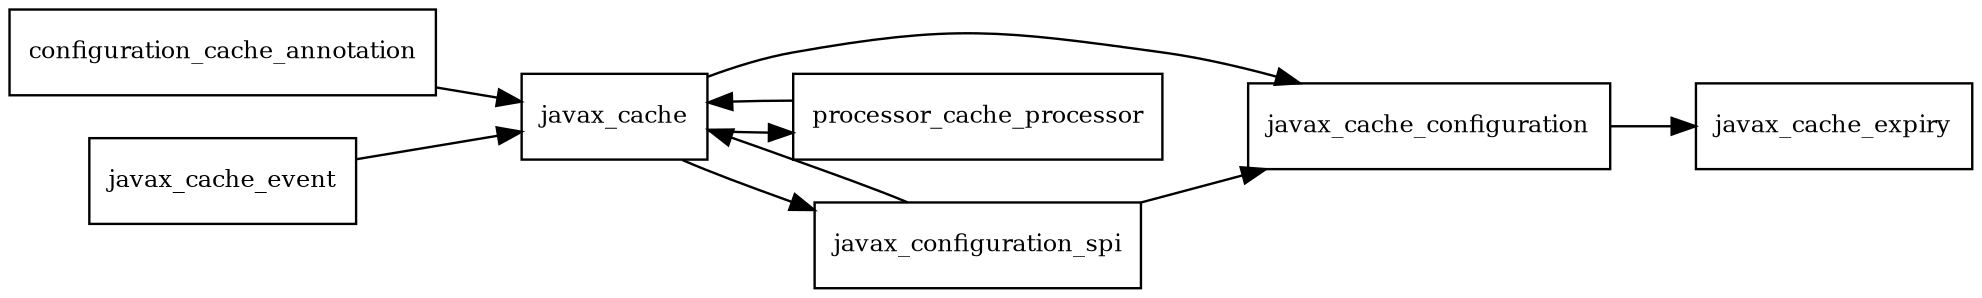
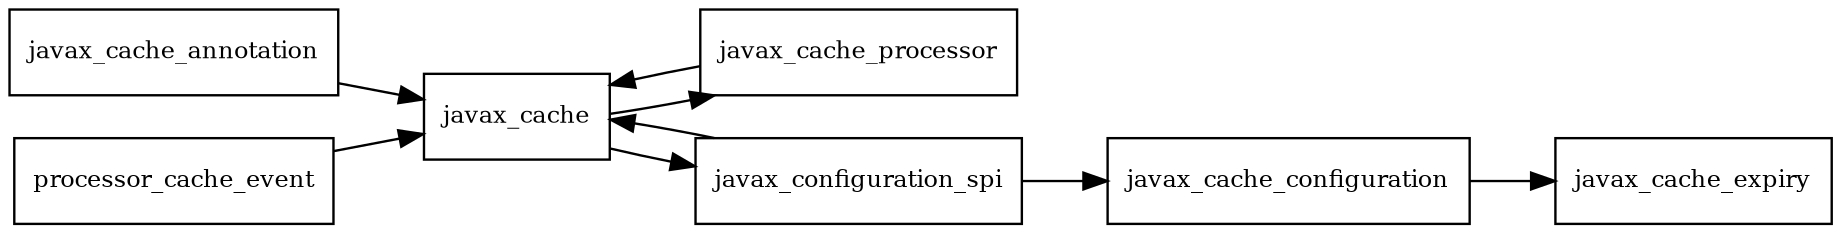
(991, 34) -> none
(223, 52) -> (174, 52)
(978, 117) -> (859, 52)
(223, 181) -> (174, 181)
